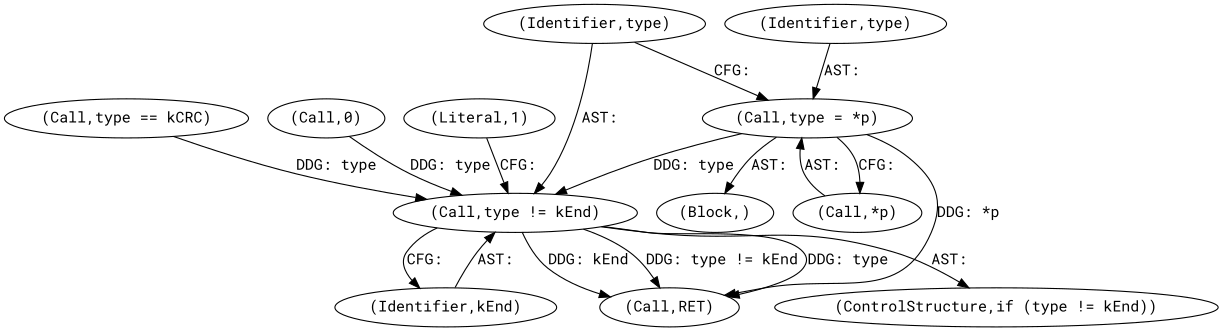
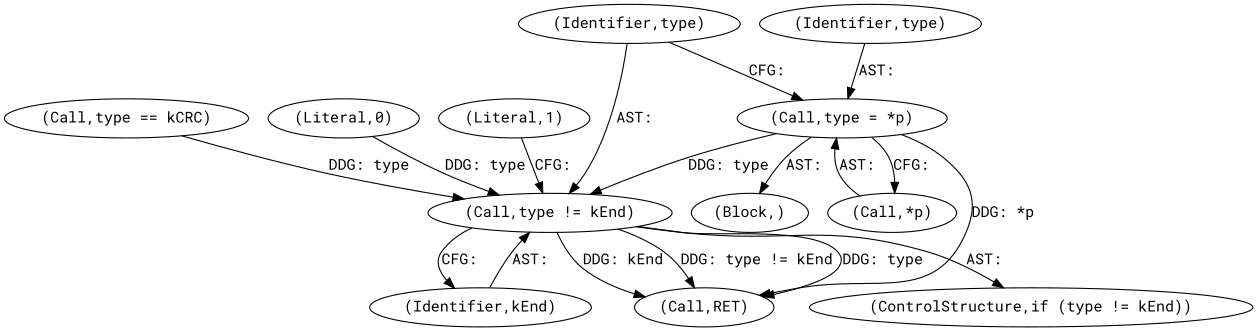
(326, 118) -> (344, 118)
